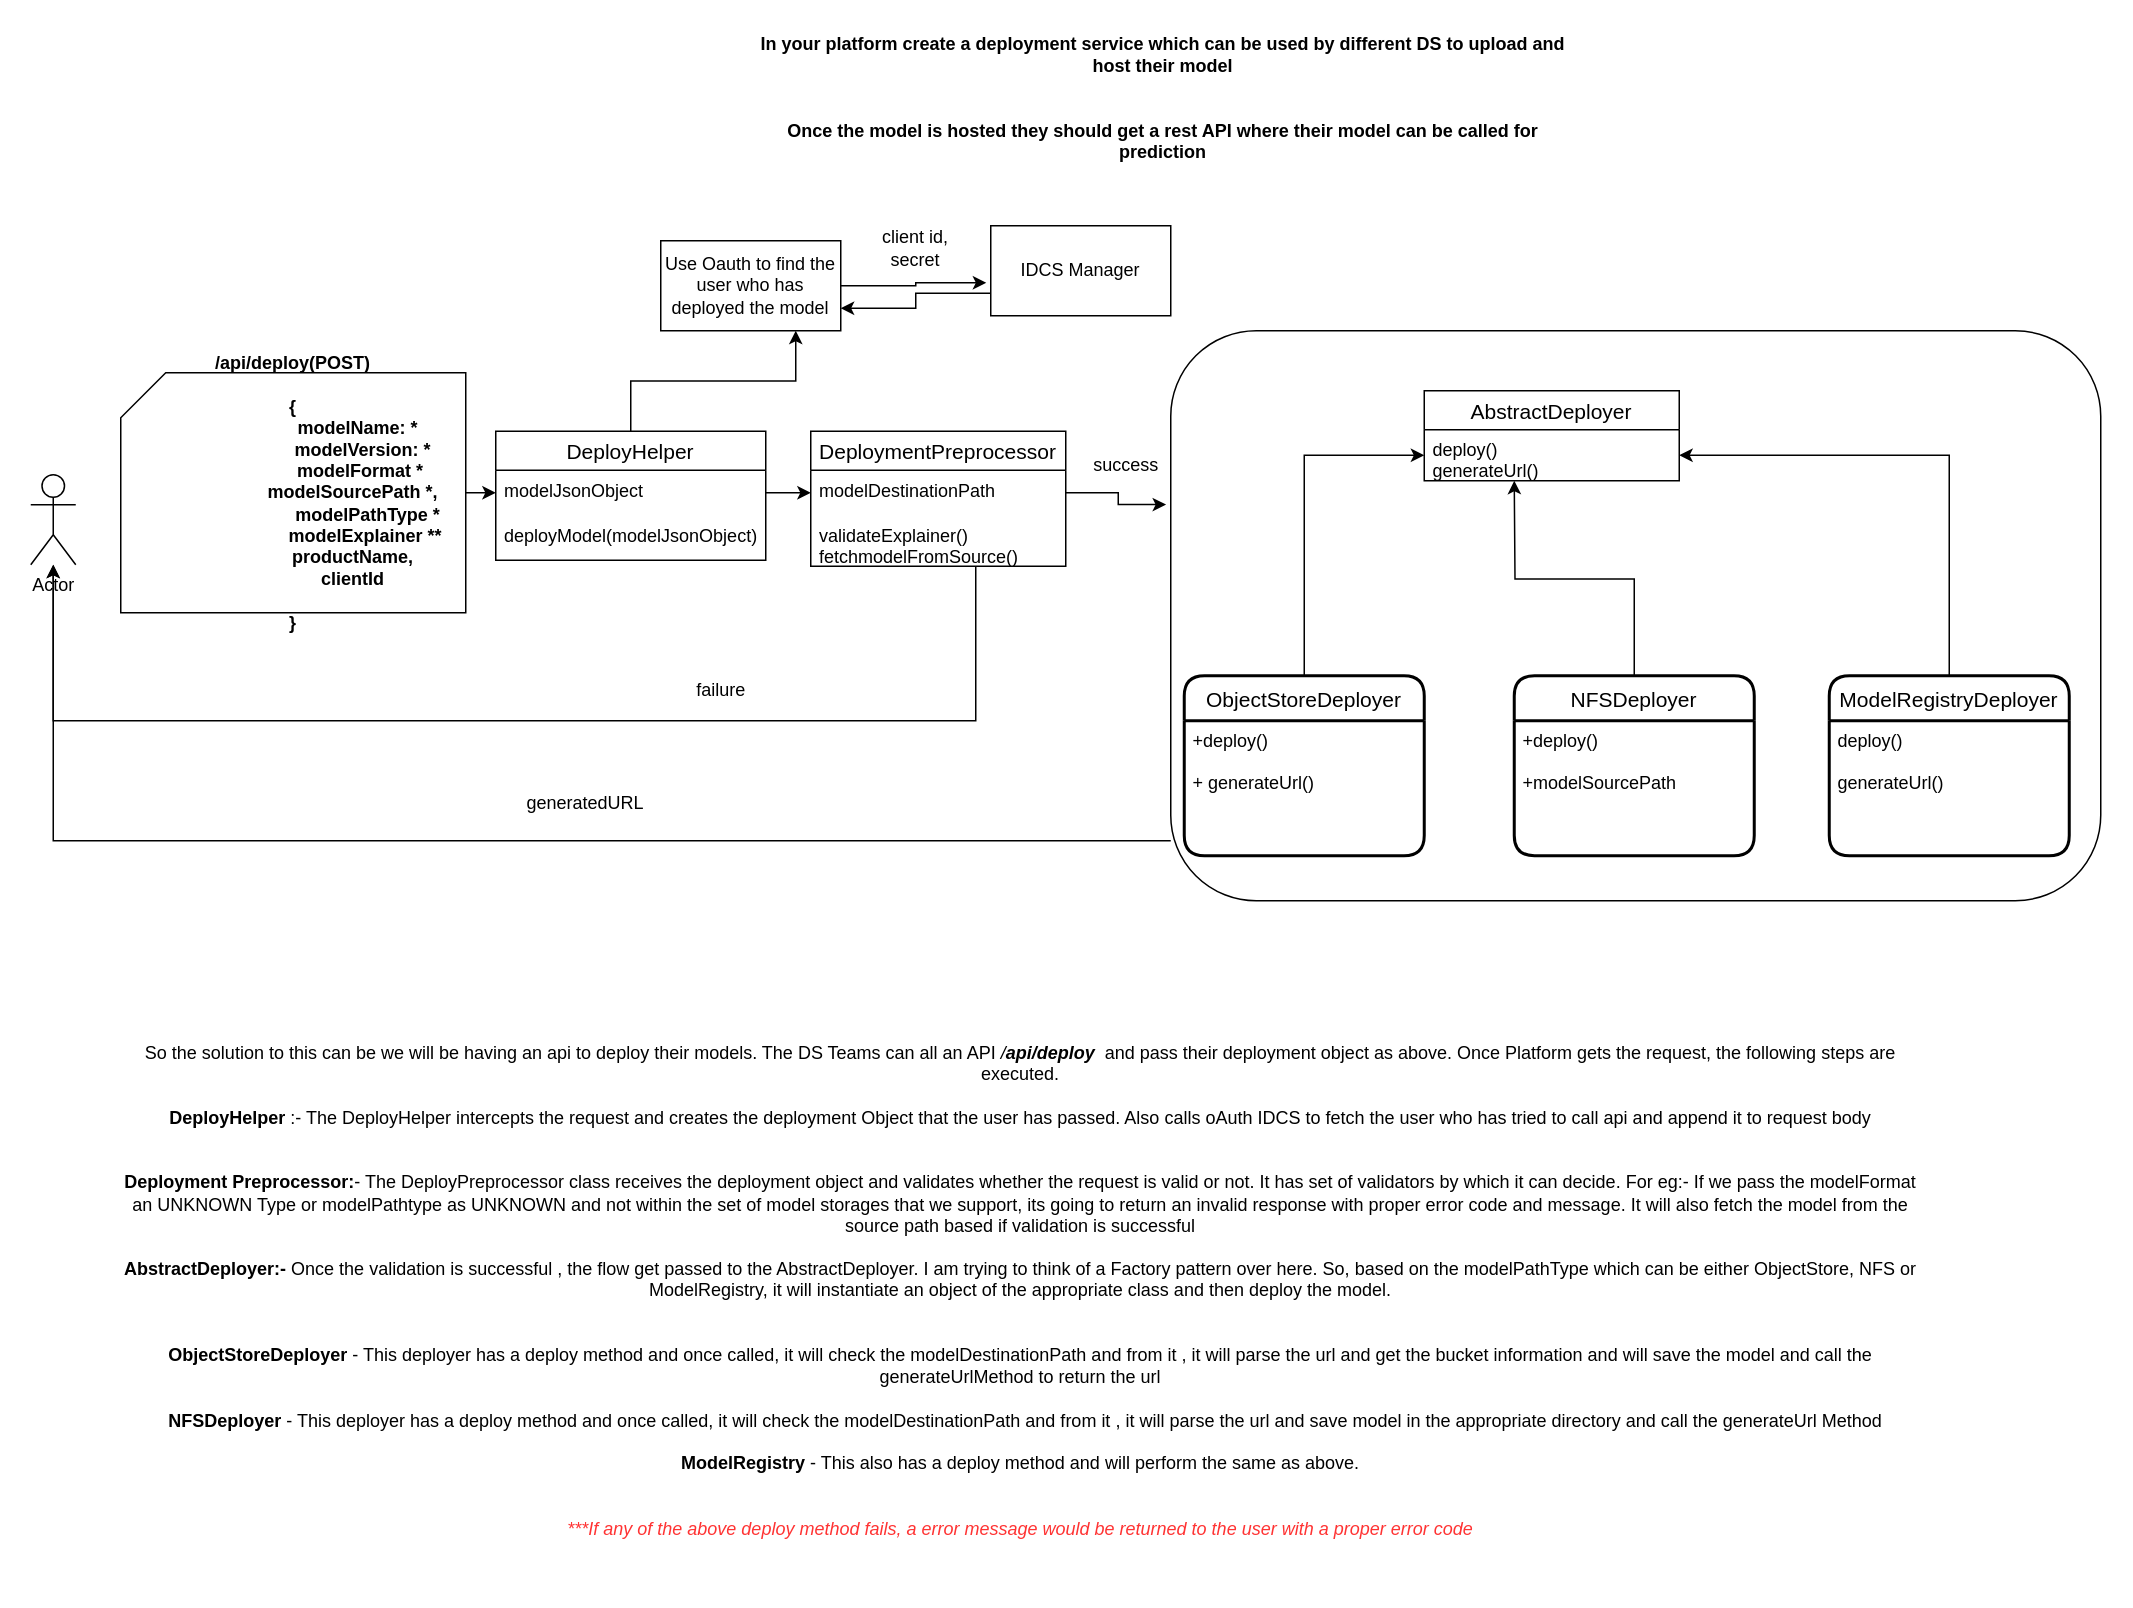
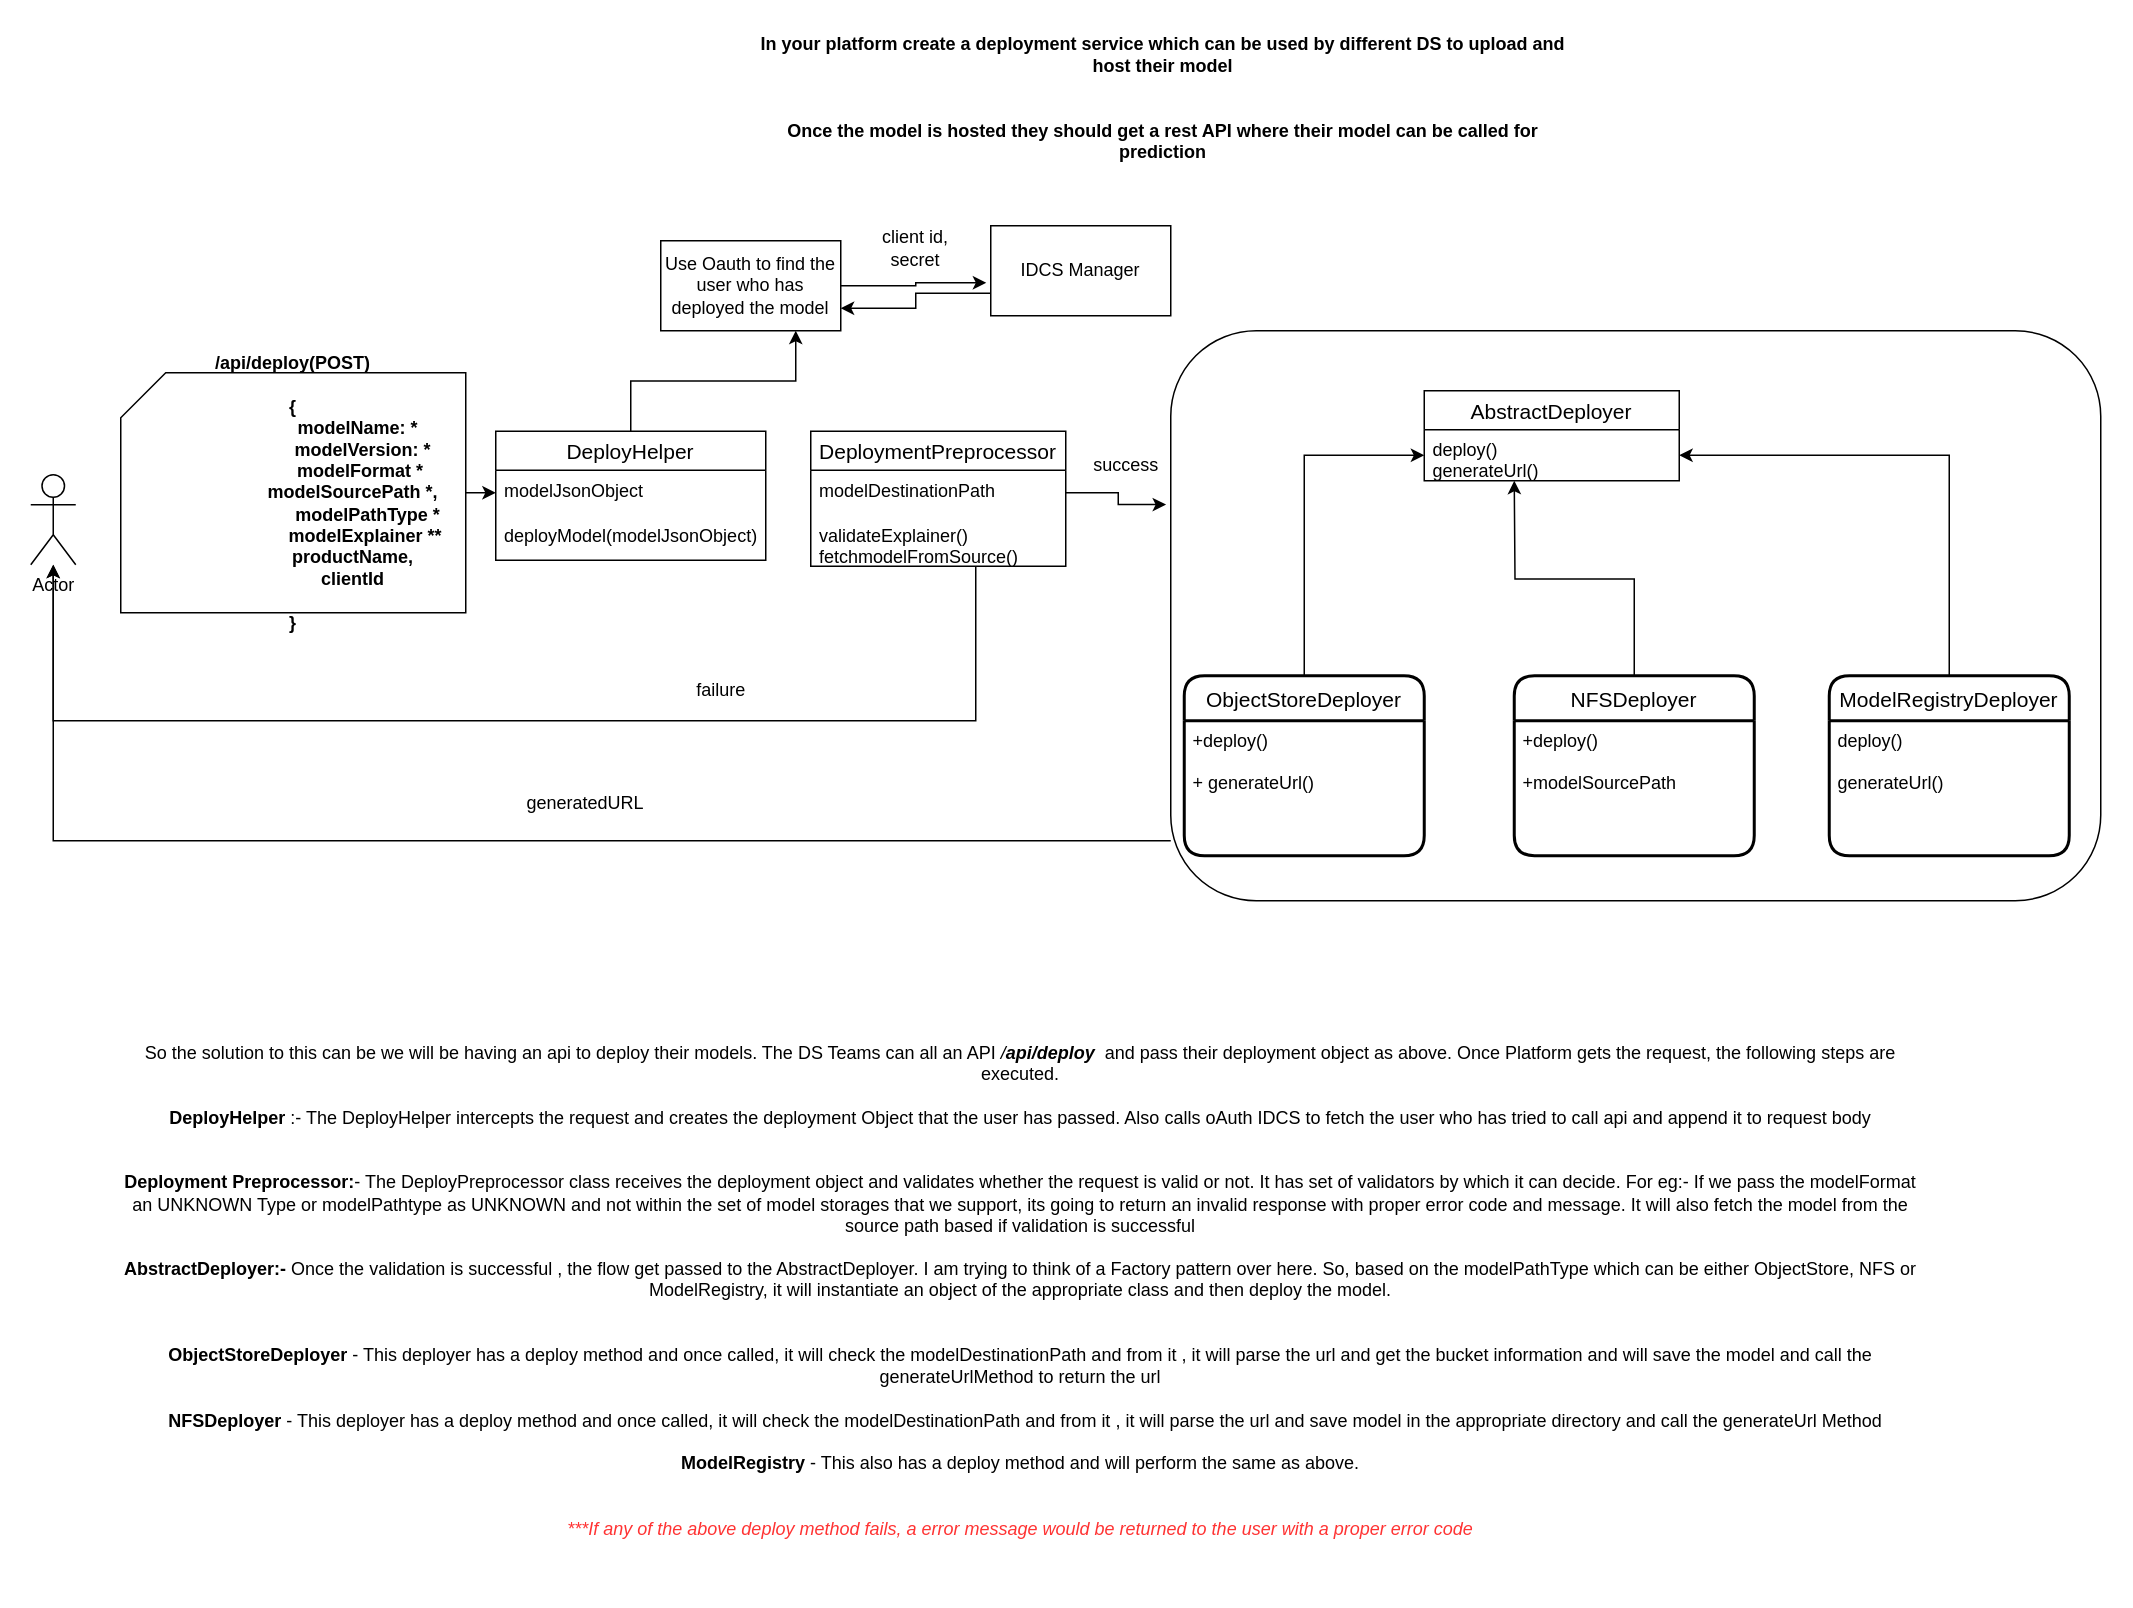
(784, 493) -> none
